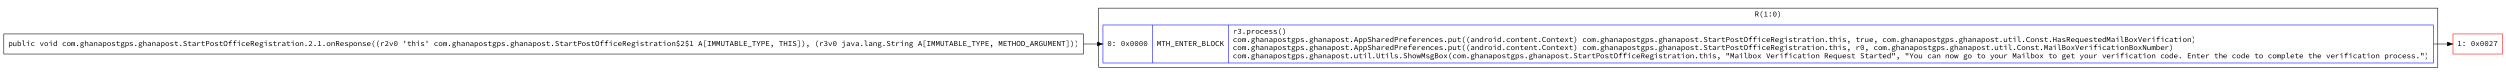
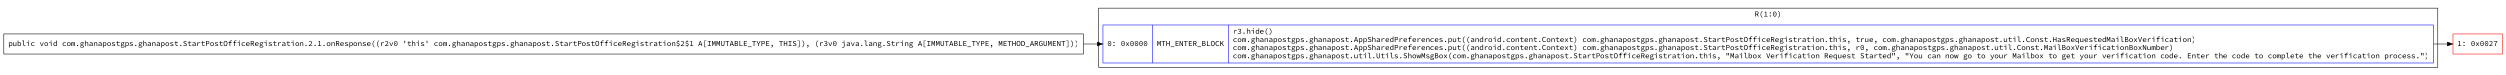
(1260, 31) -> (1253, 31)
